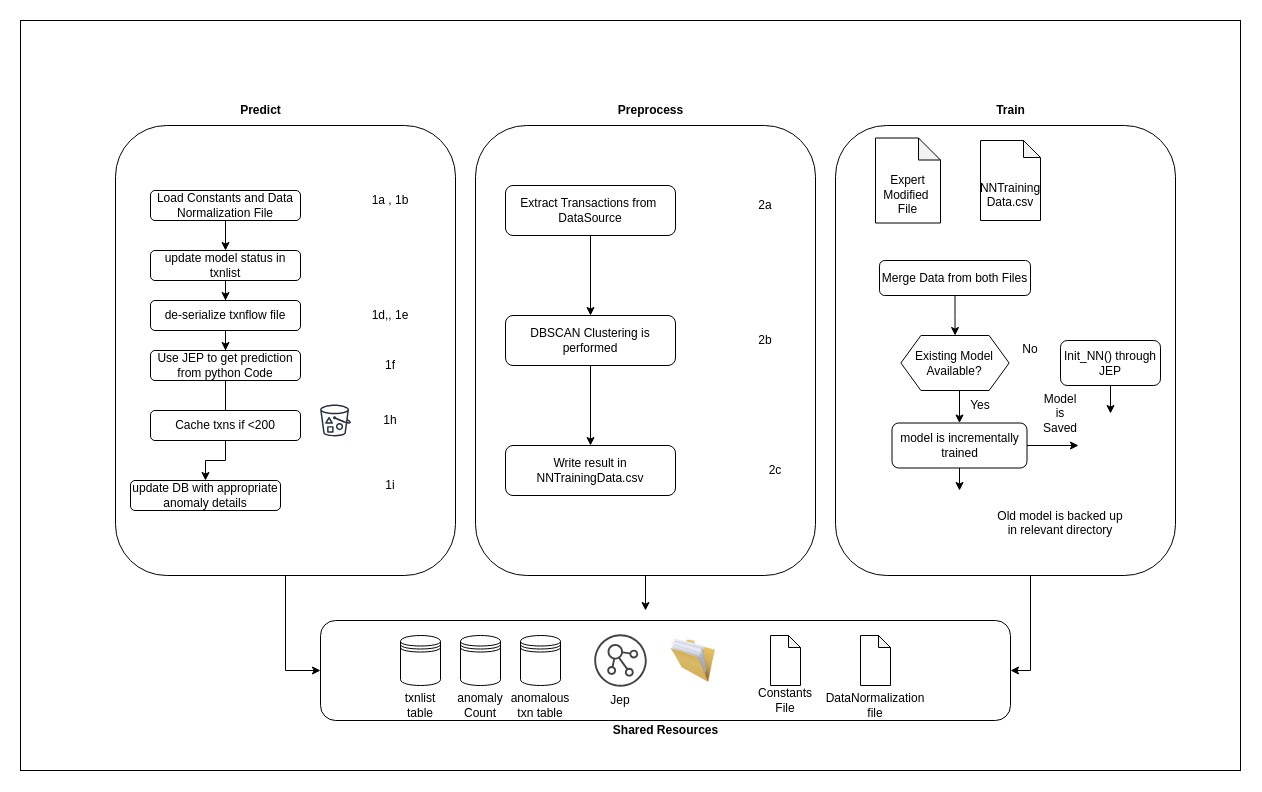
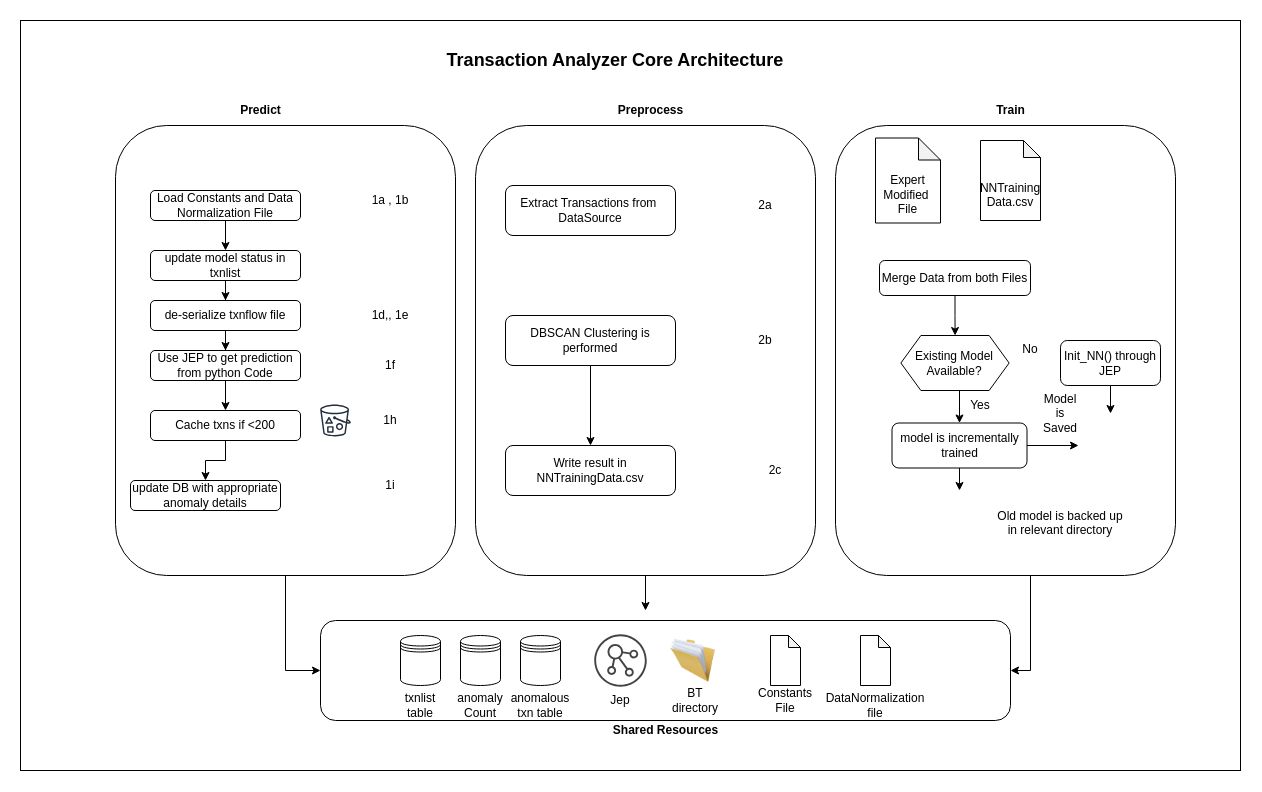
none -> (616, 61)
(591, 272) -> none
(226, 404) -> (226, 402)
none -> (696, 701)
